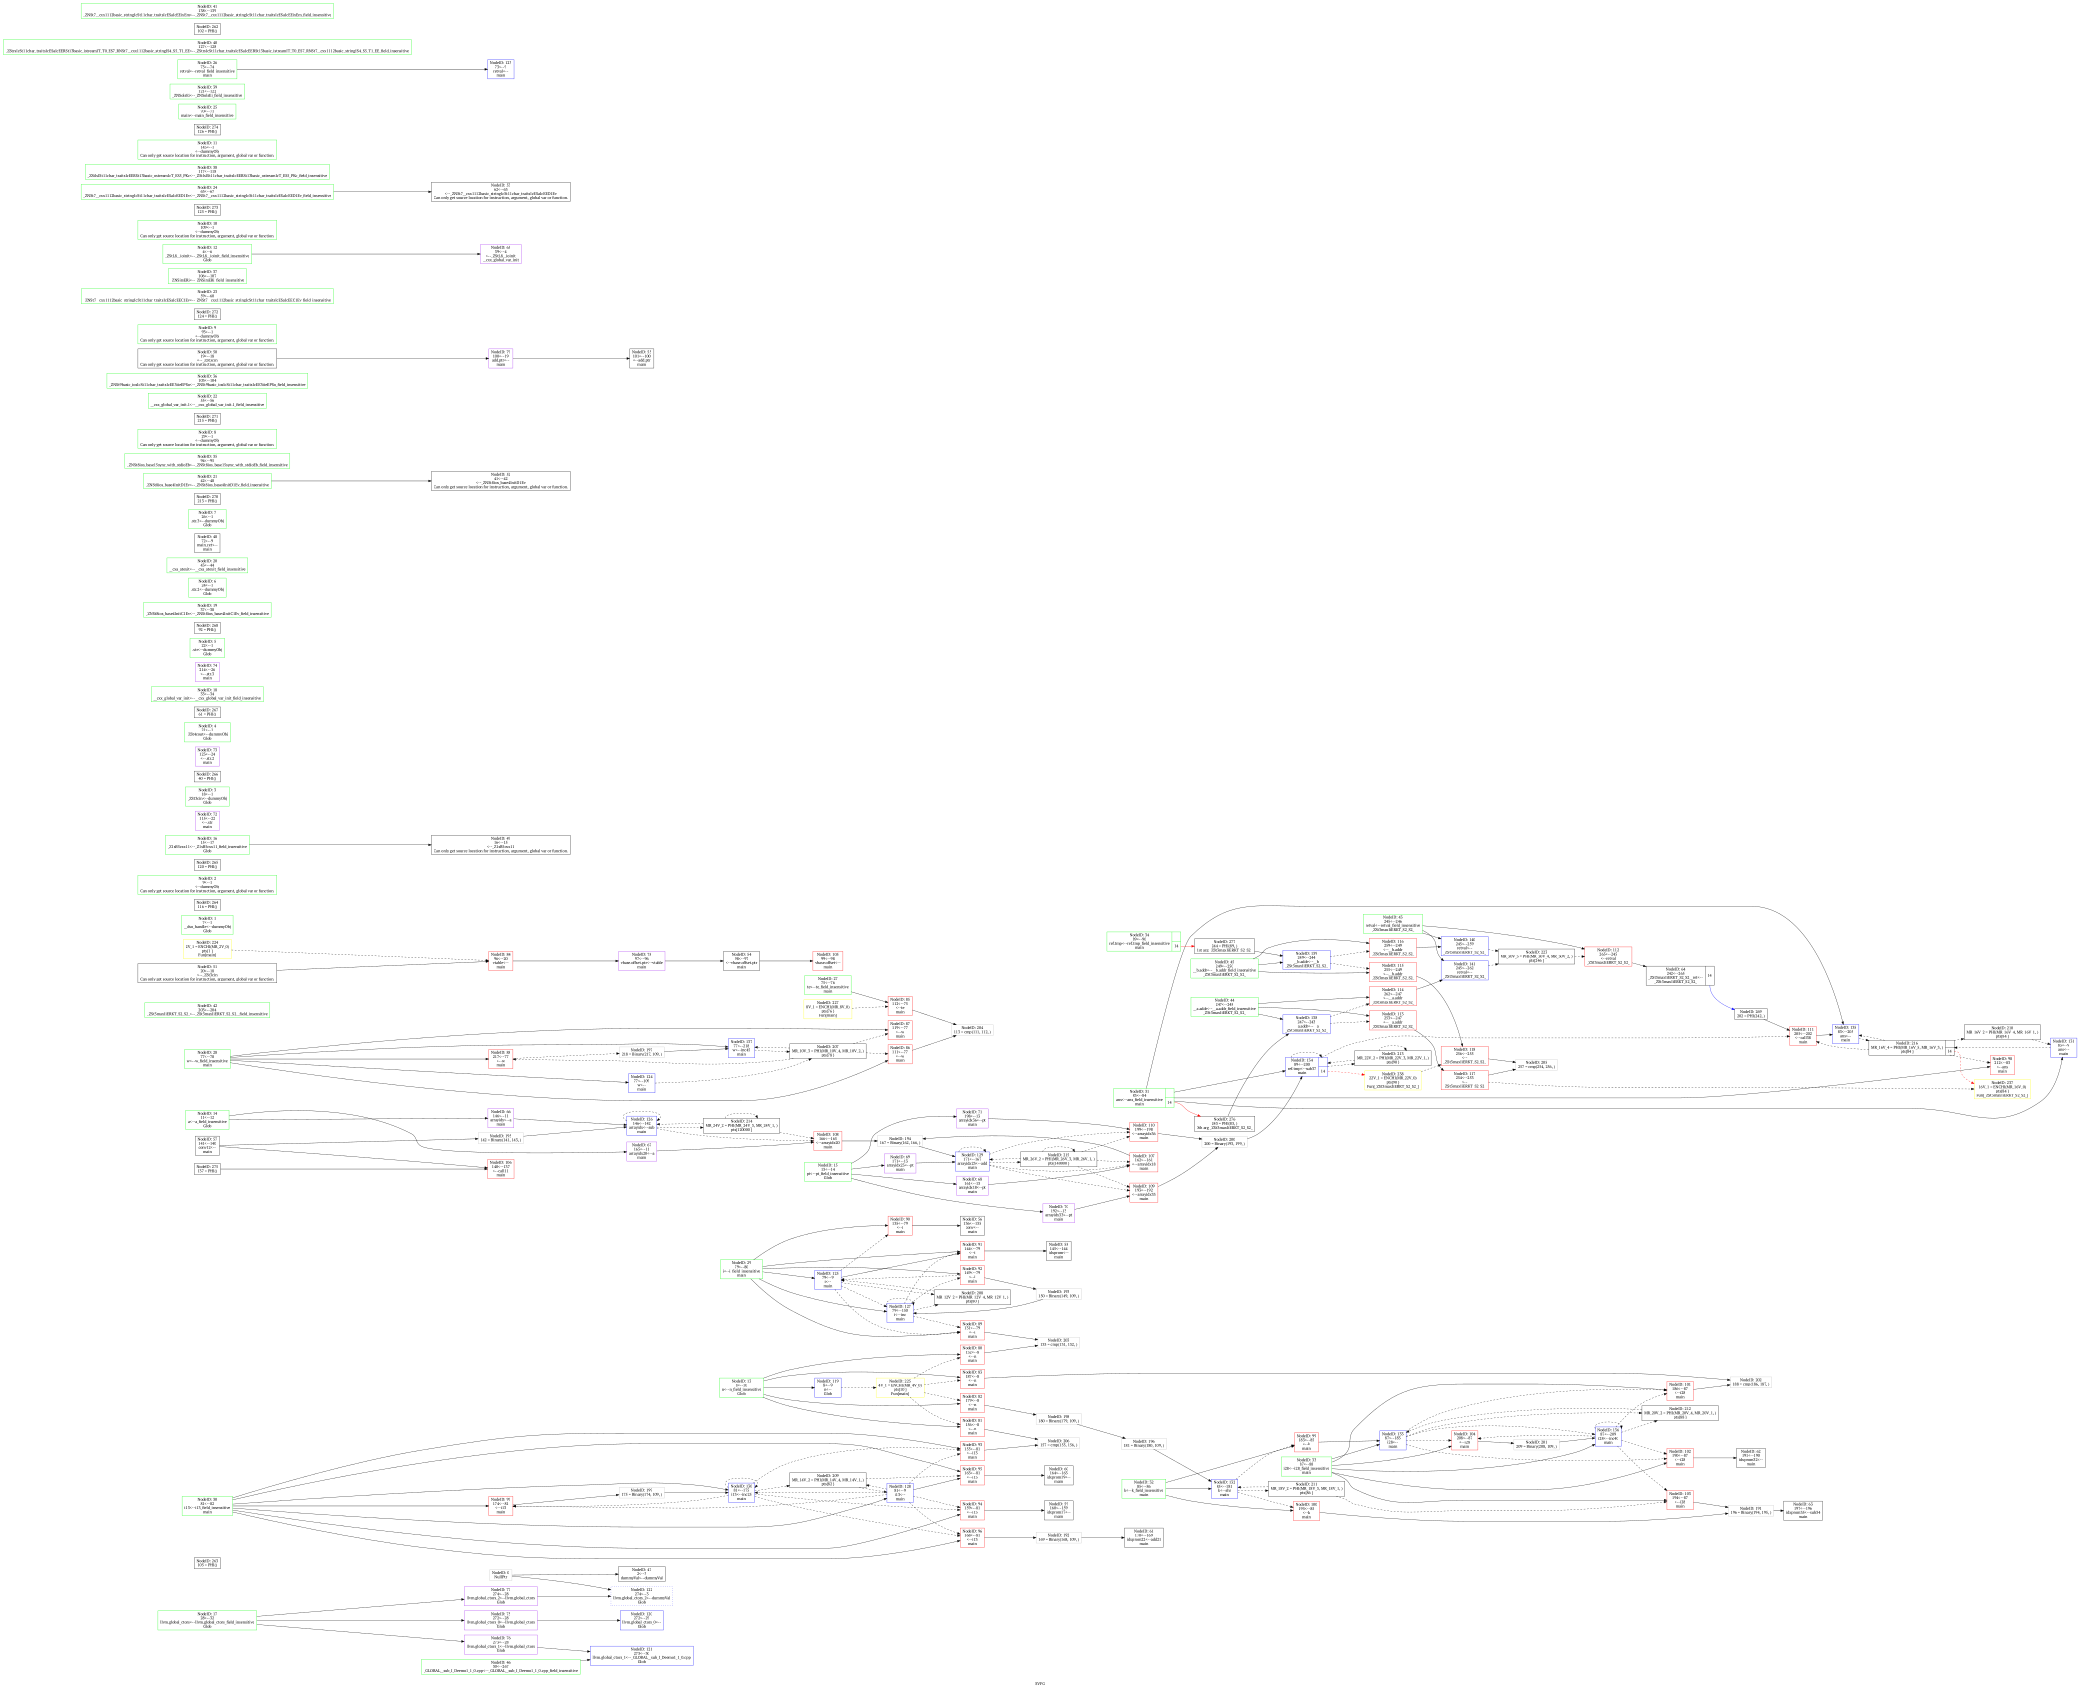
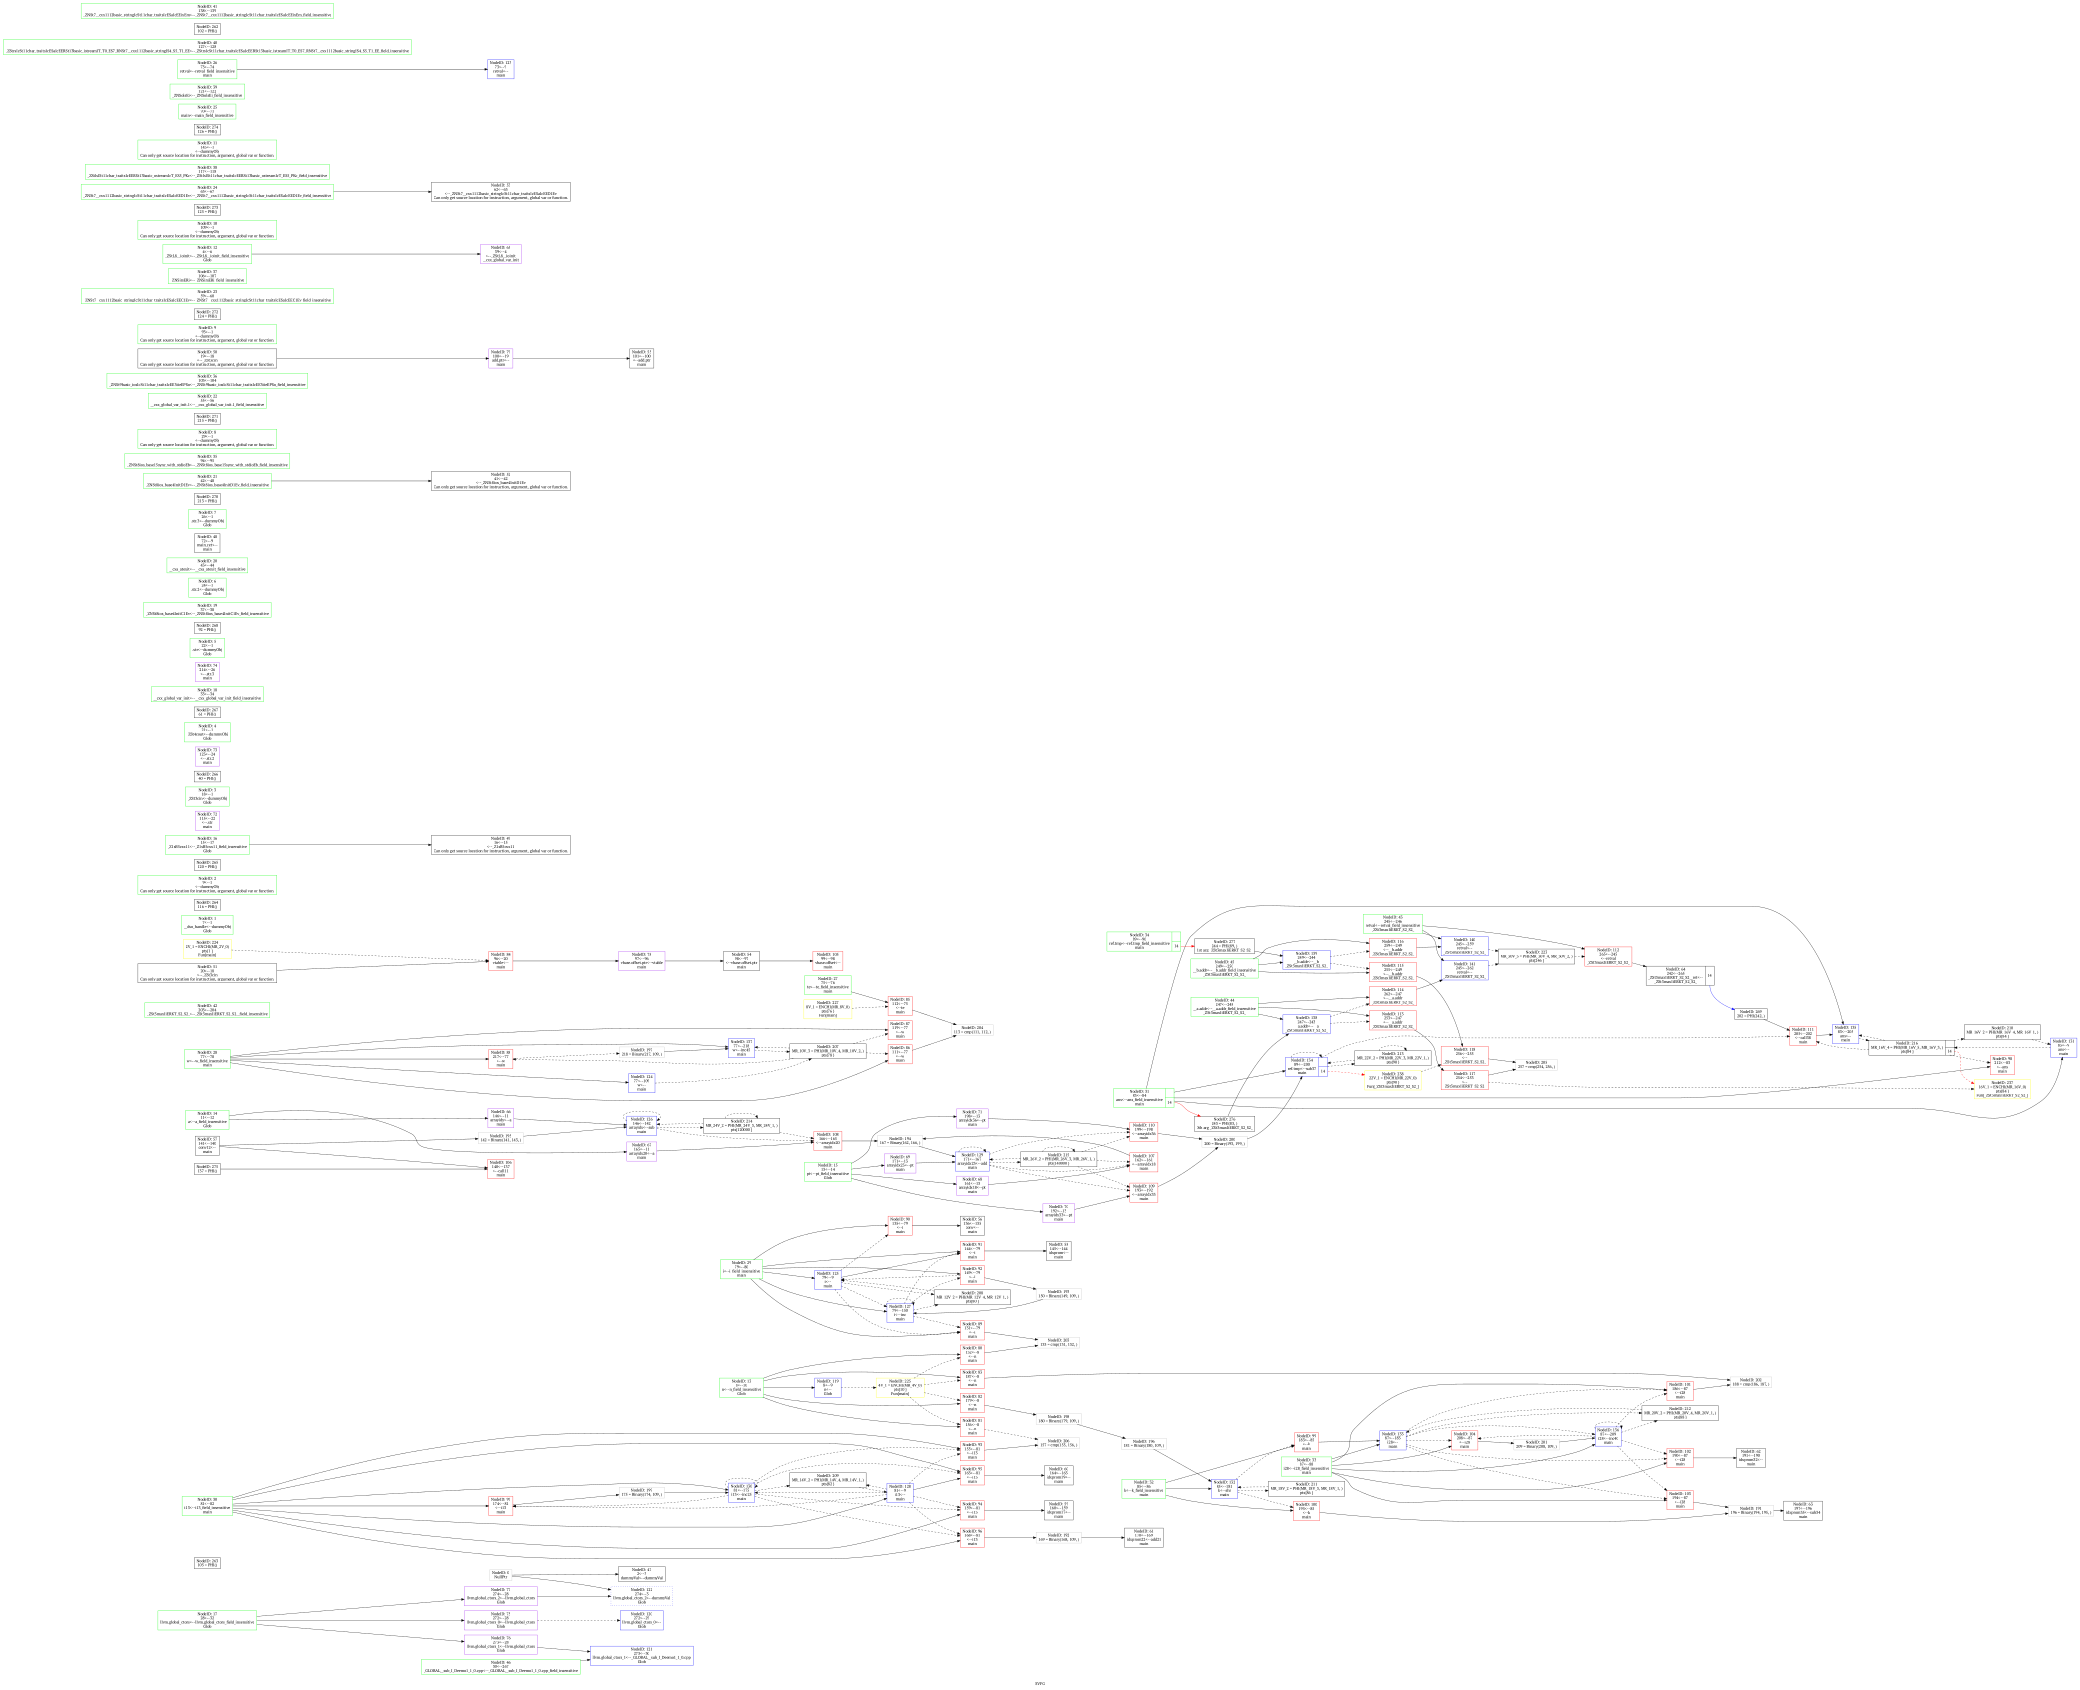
(1010, 1434) -> (1010, 1434)
(912, 1477) -> (855, 1464)
(1499, 1511) -> (1534, 1479)
(577, 1620) -> (577, 1620)
